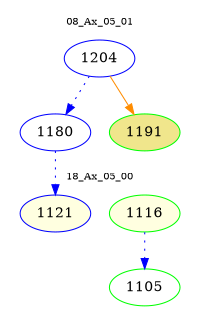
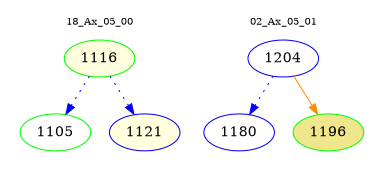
(100, 22) -> (284, 22)
(145, 132) -> (328, 132)
(55, 174) -> (119, 91)
